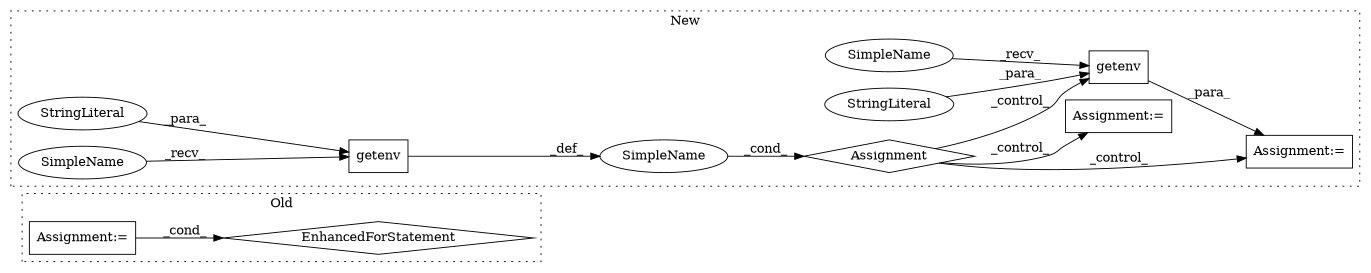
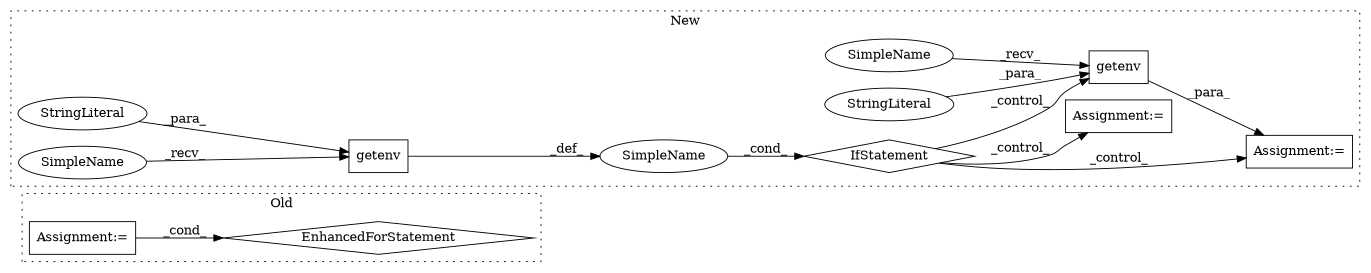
(889, 156) -> (889, 156)
